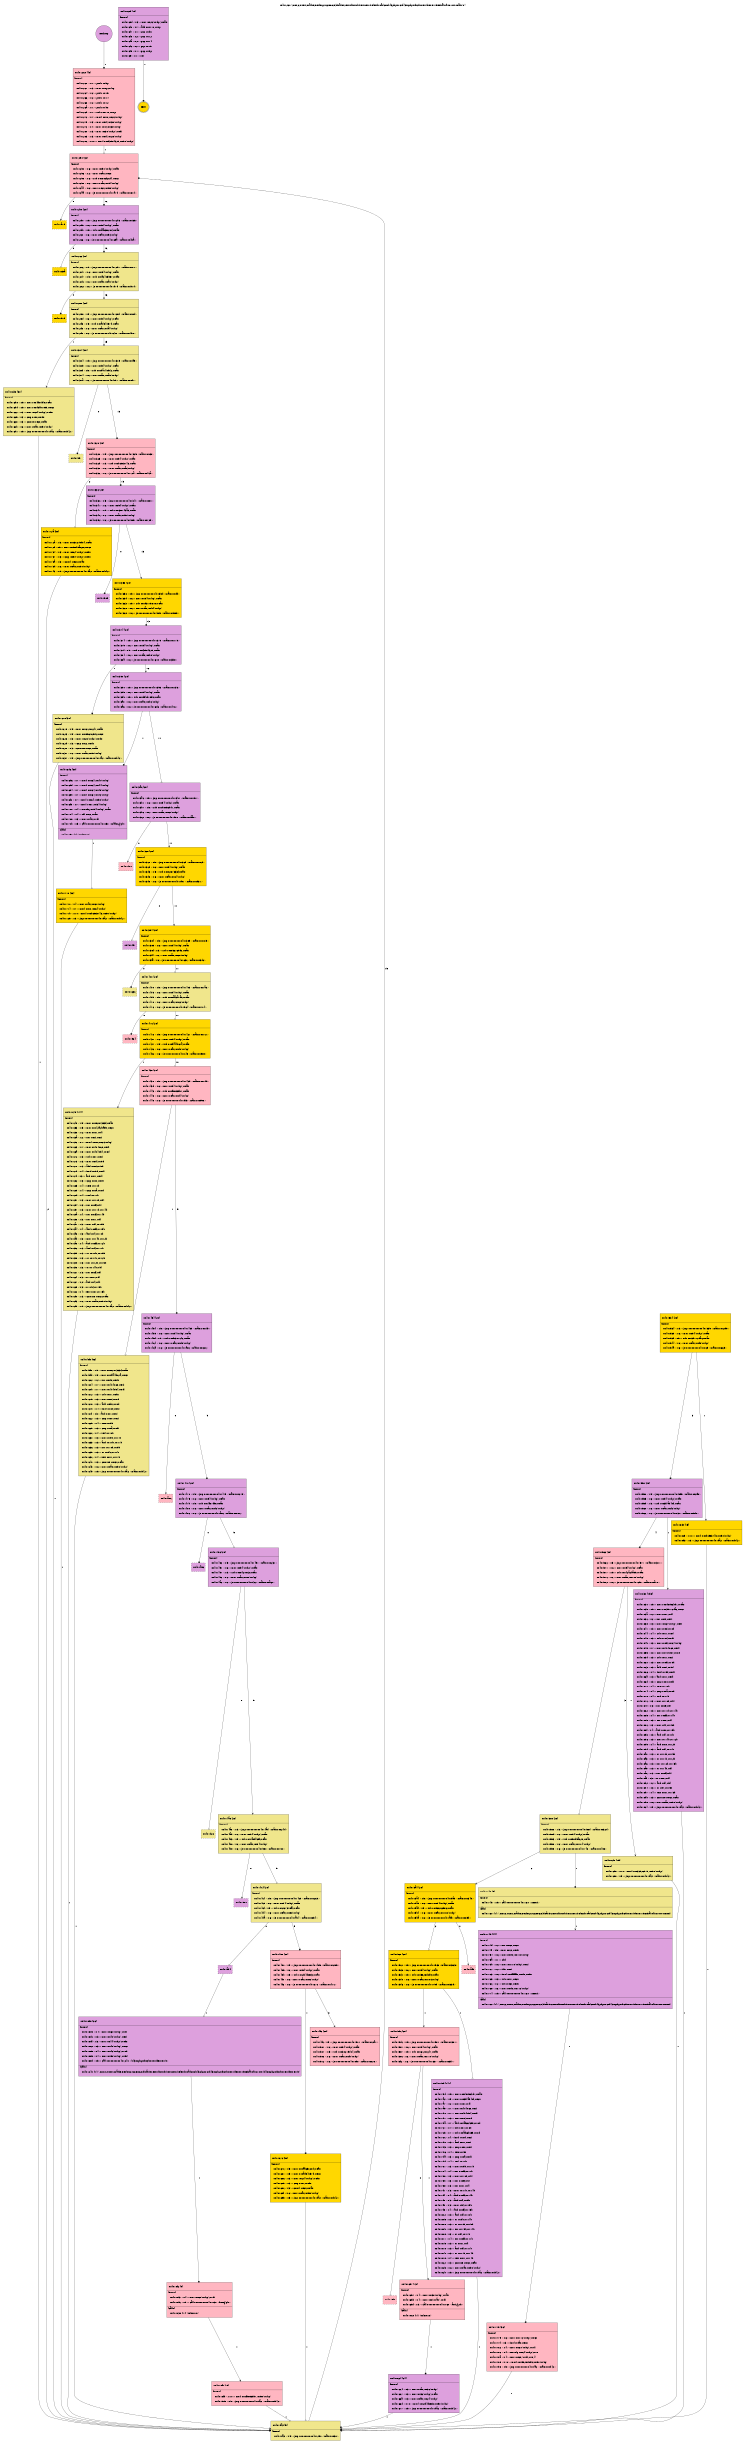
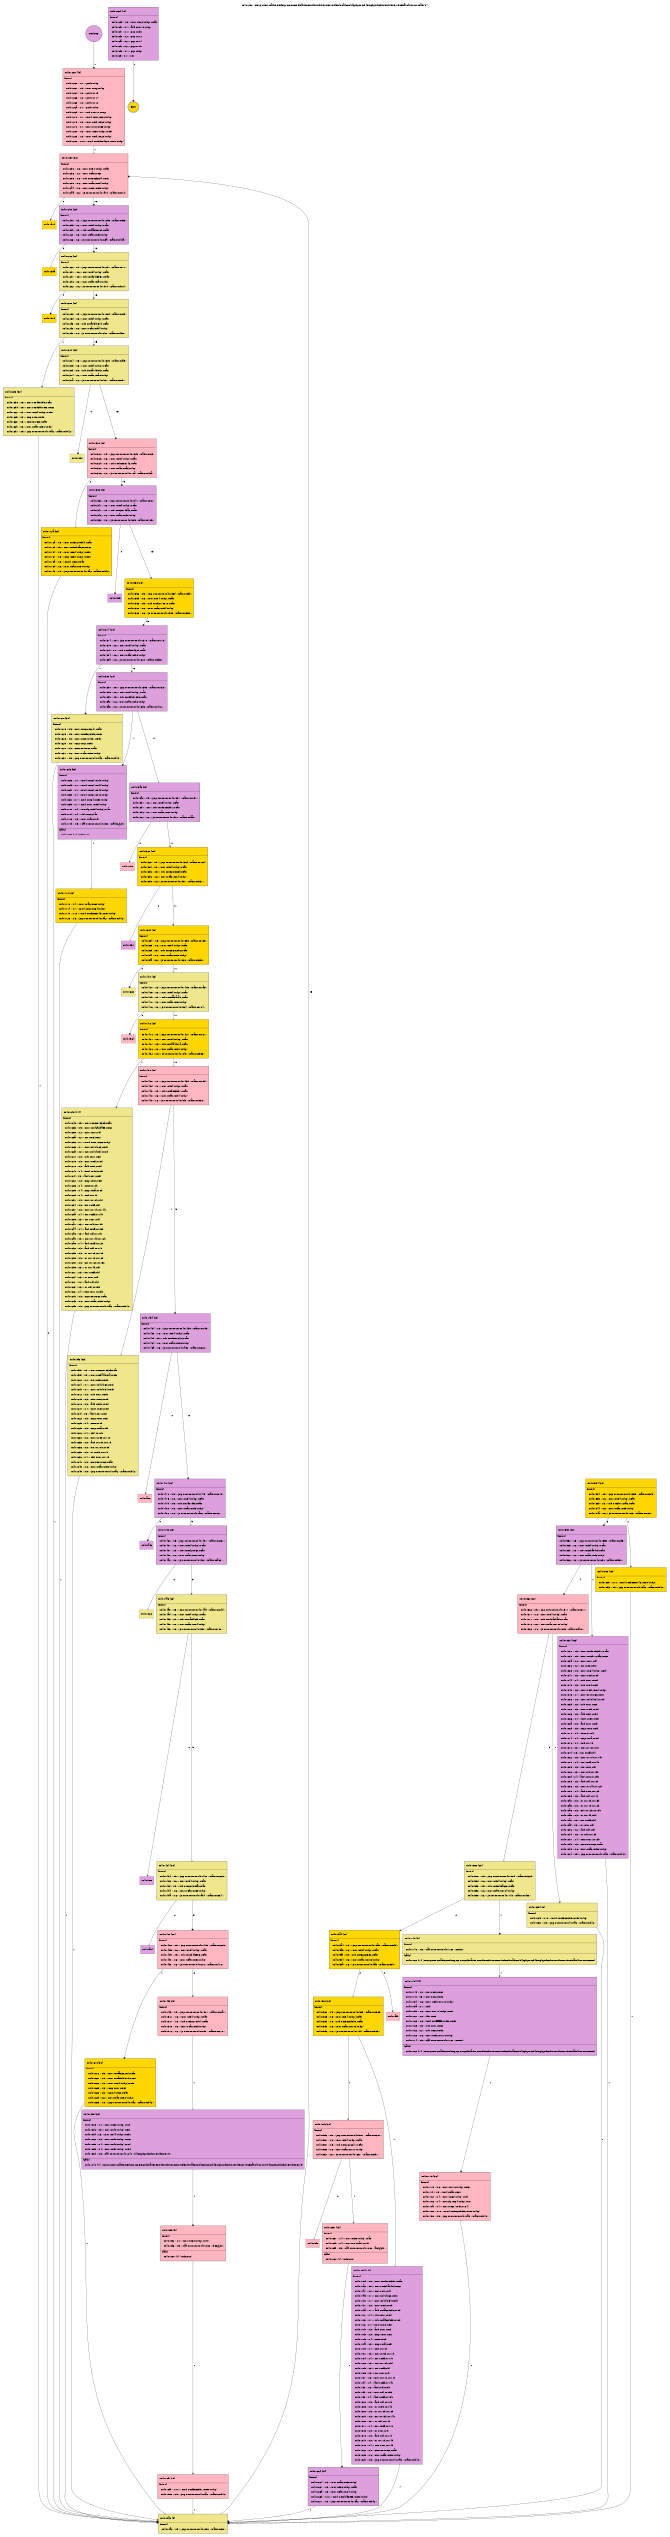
(214, 1995) -> (193, 2072)
